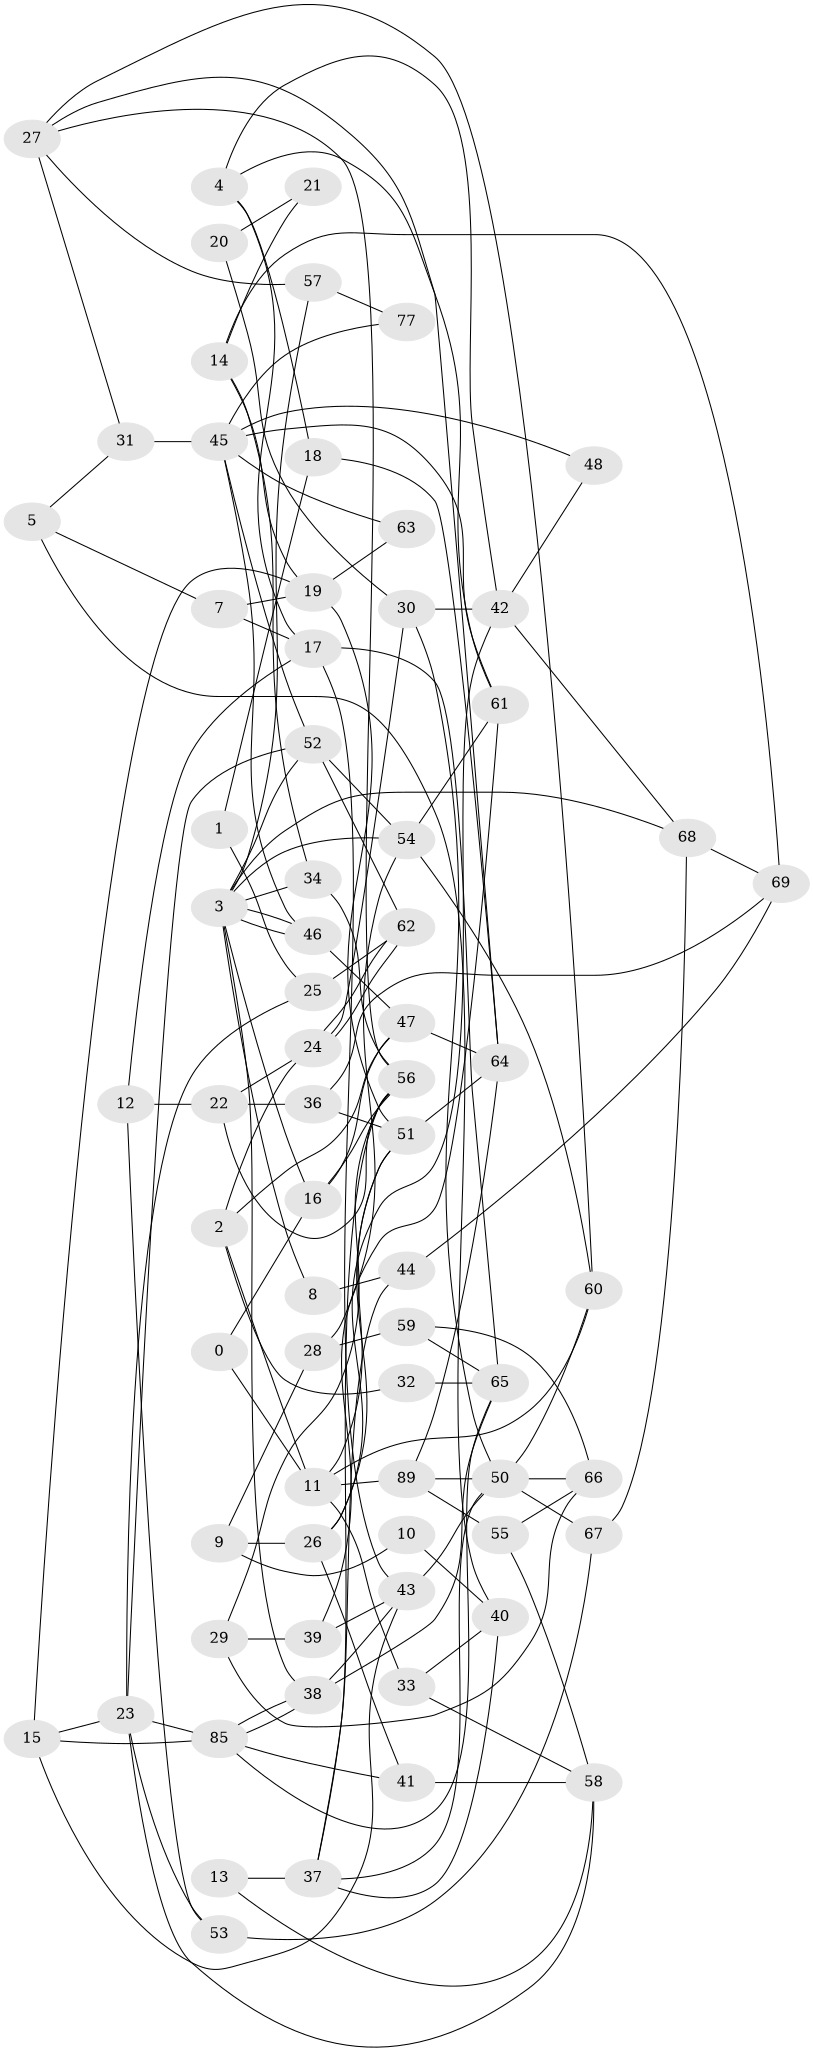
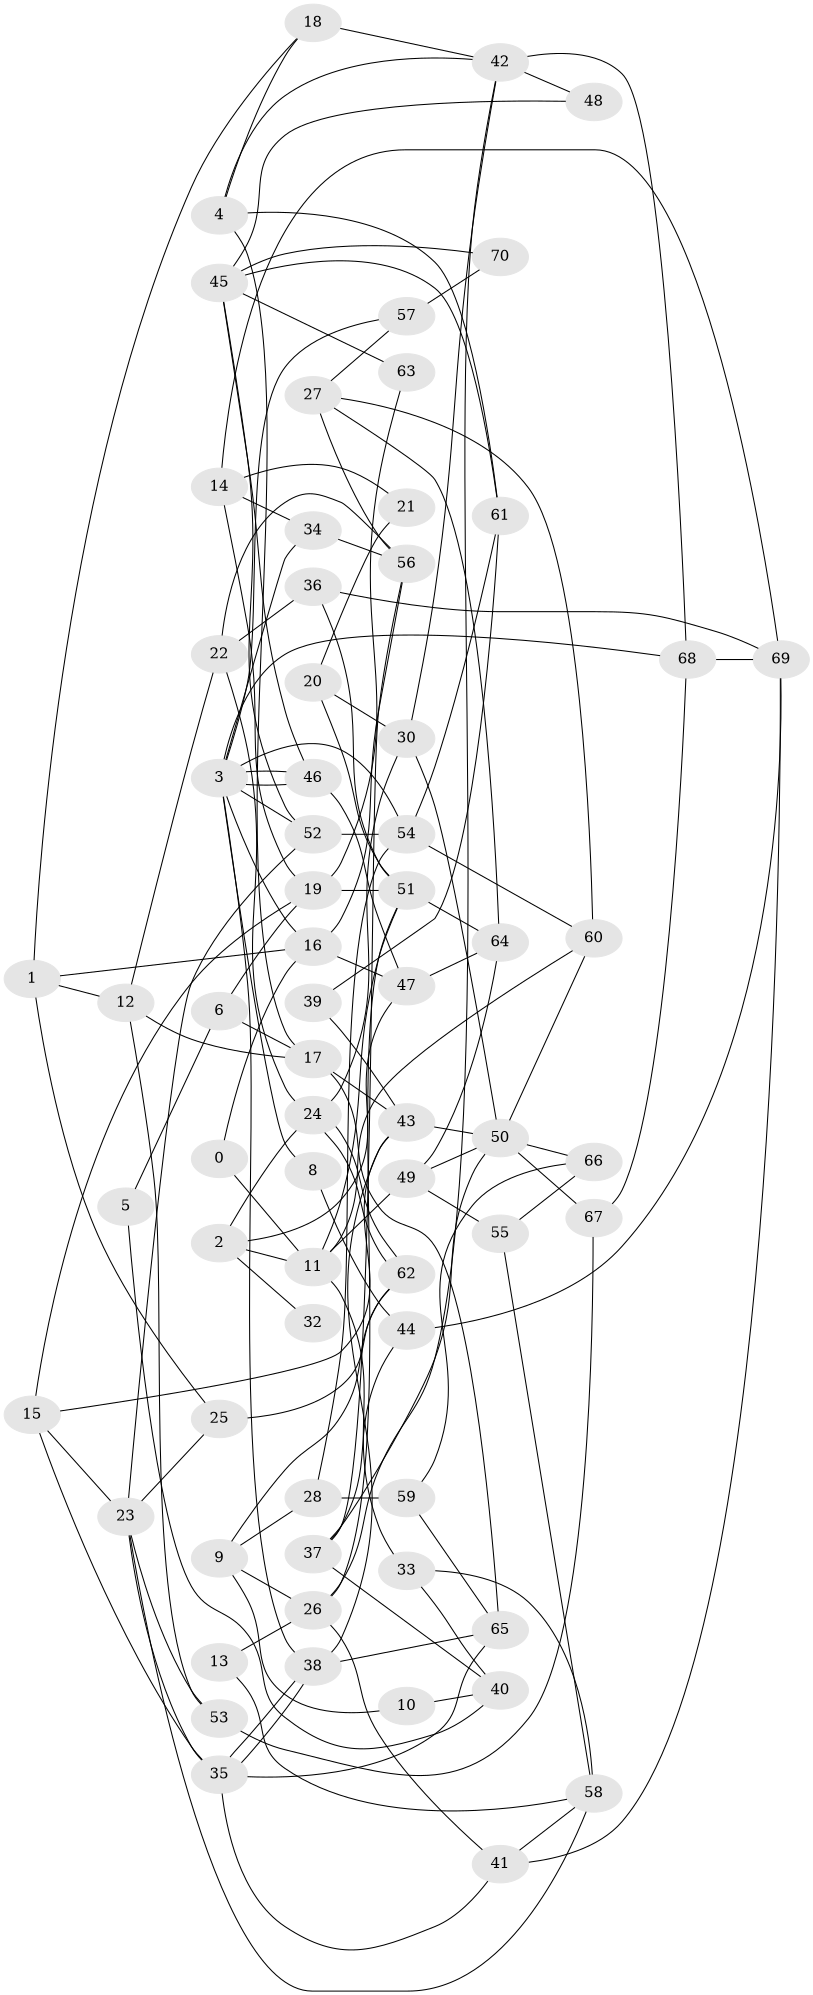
(407, 322) -> (500, 257)
(126, 442) -> none
(219, 609) -> (219, 1011)
(458, 638) -> (407, 43)
none -> (347, 767)
(377, 869) -> (337, 1422)
none -> (173, 963)
none -> (79, 991)
none -> (751, 1312)
(452, 1383) -> none
(407, 1479) -> (407, 1179)
(219, 1639) -> none
(219, 1739) -> (219, 1775)
(266, 1878) -> (266, 1636)
